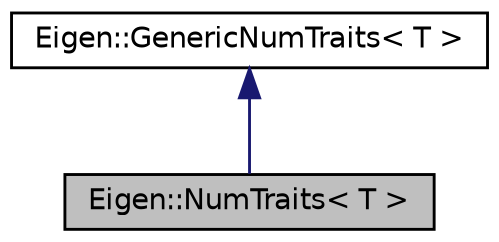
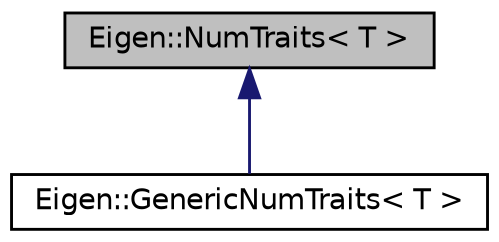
(250, 136) -> (250, 136)
